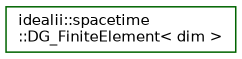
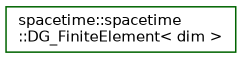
(121, 29) -> (121, 29)
